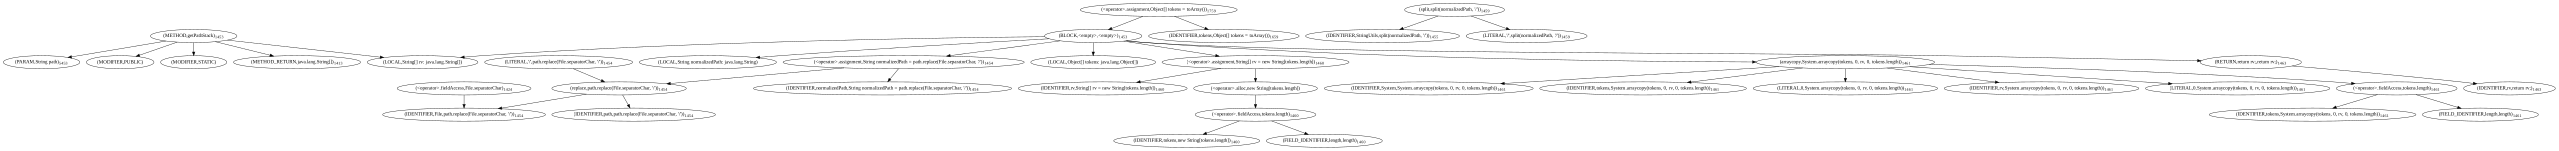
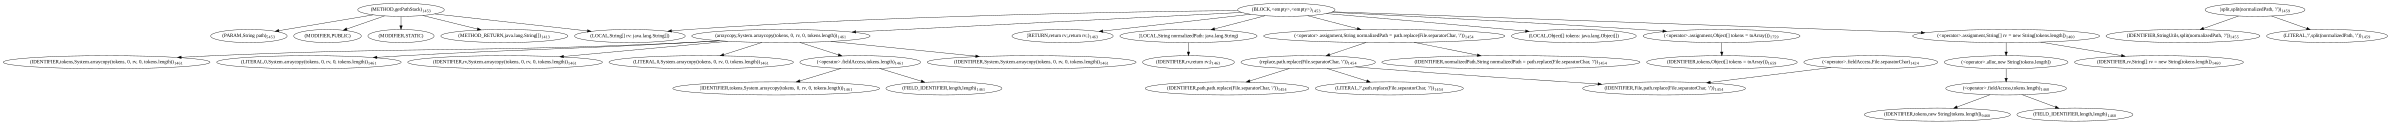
(1127, 22) -> (1497, 21)
(2383, 74) -> (1188, 47)
(587, 75) -> (1347, 75)
(1236, 140) -> (1986, 114)
